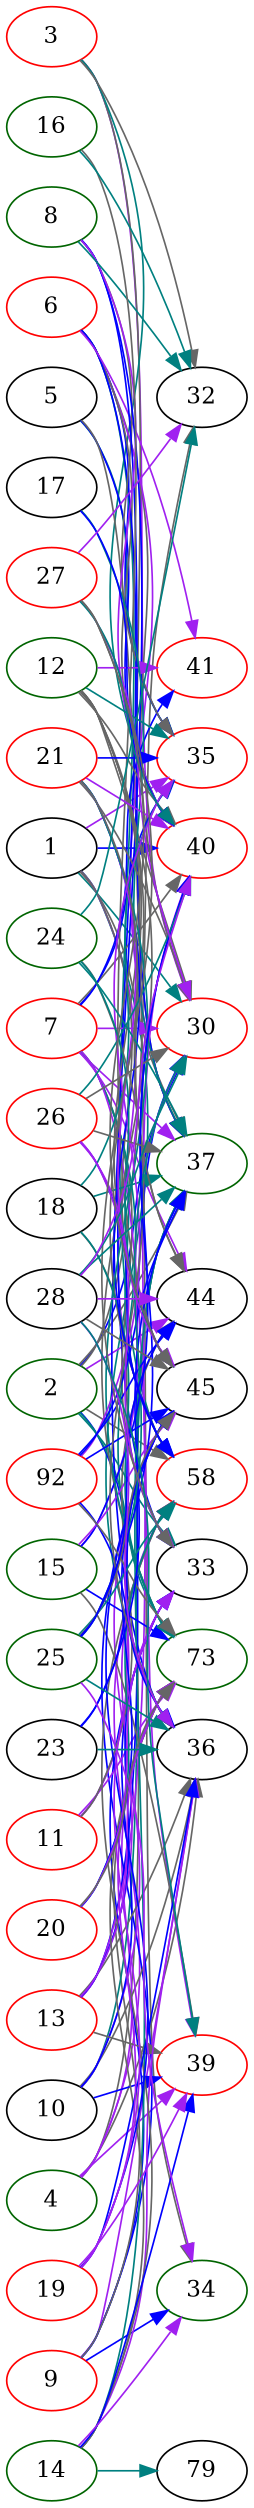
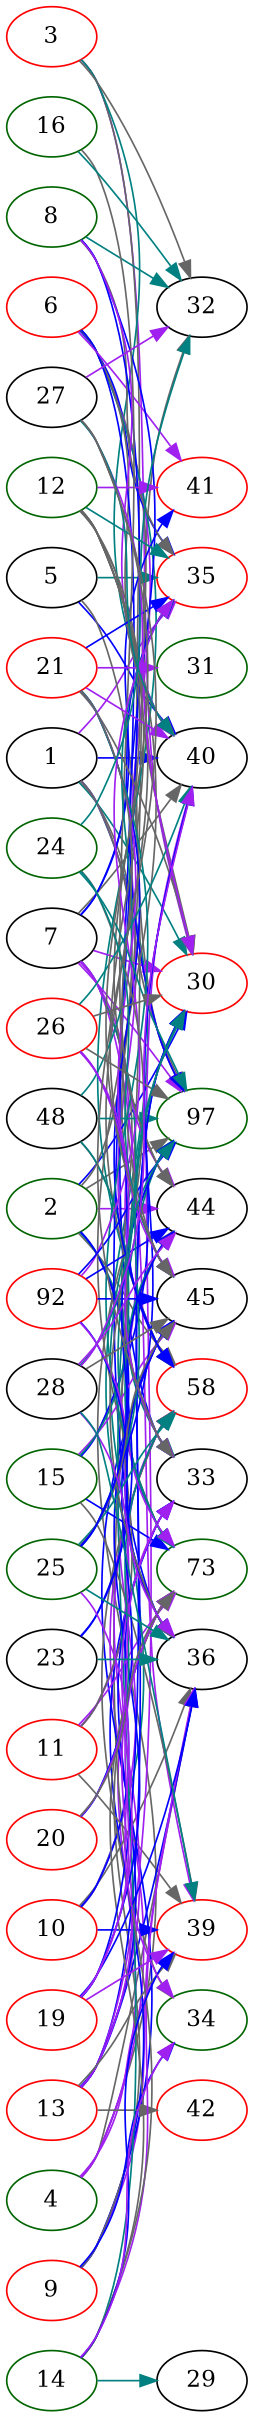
(52, 487) -> none
(52, 578) -> (52, 397)
none -> (202, 668)
(202, 848) -> (202, 758)
(52, 1028) -> (52, 938)
(202, 1164) -> (202, 1119)
(52, 1209) -> (52, 1119)
(127, 1245) -> (127, 1155)
none -> (125, 1352)
none -> (138, 1514)
(125, 1516) -> (127, 1380)
(123, 1562) -> (125, 1426)
none -> (126, 1830)
(140, 1900) -> (149, 1901)
(52, 2110) -> (52, 1930)
none -> (202, 2110)
(202, 2471) -> (202, 2381)
